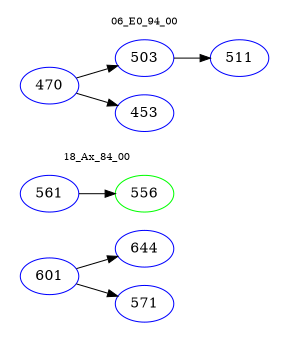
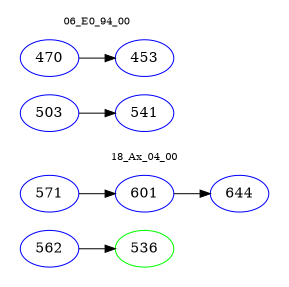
(240, 58) -> (145, 113)
(92, 73) -> none
(97, 158) -> (145, 158)
(50, 194) -> (50, 249)
(145, 194) -> (145, 249)
(92, 289) -> (92, 194)
